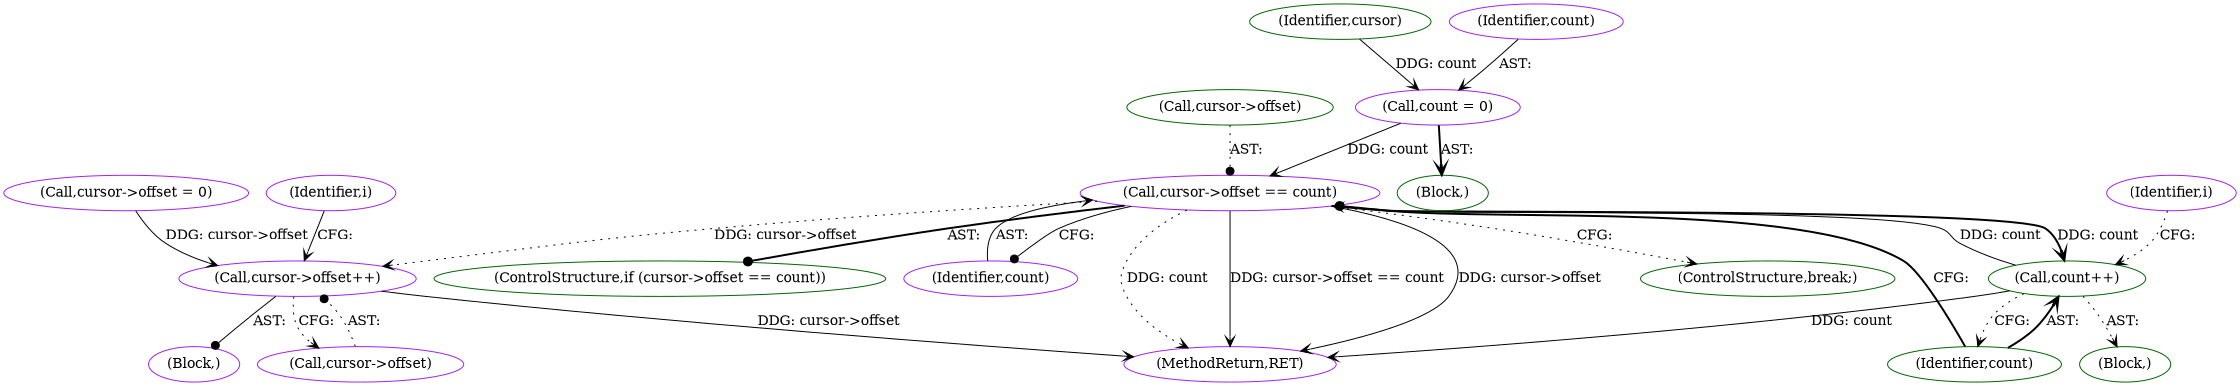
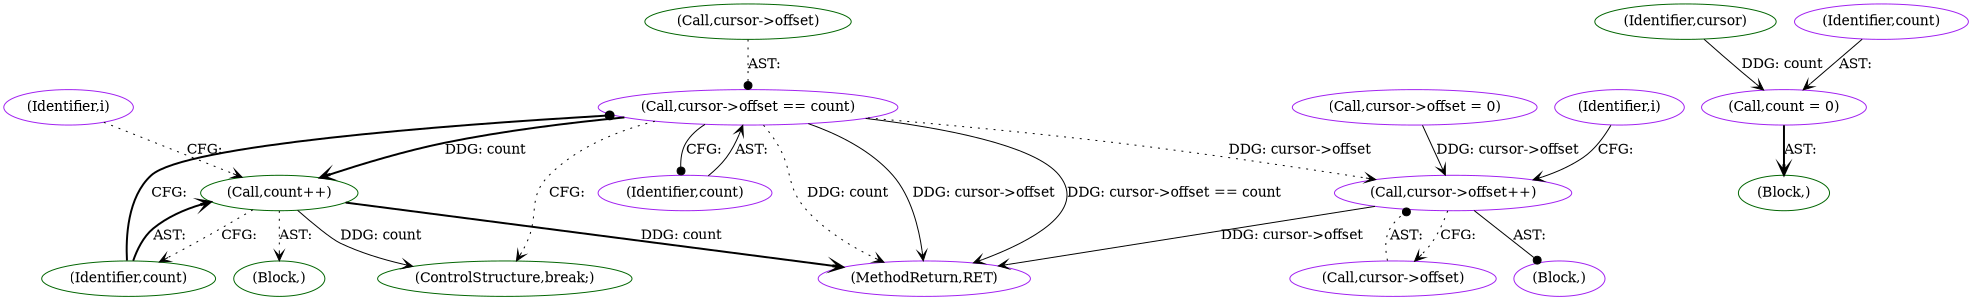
(1340, 148) -> none
(1684, 214) -> (346, 246)
(660, 279) -> none
(1675, 330) -> (589, 234)
